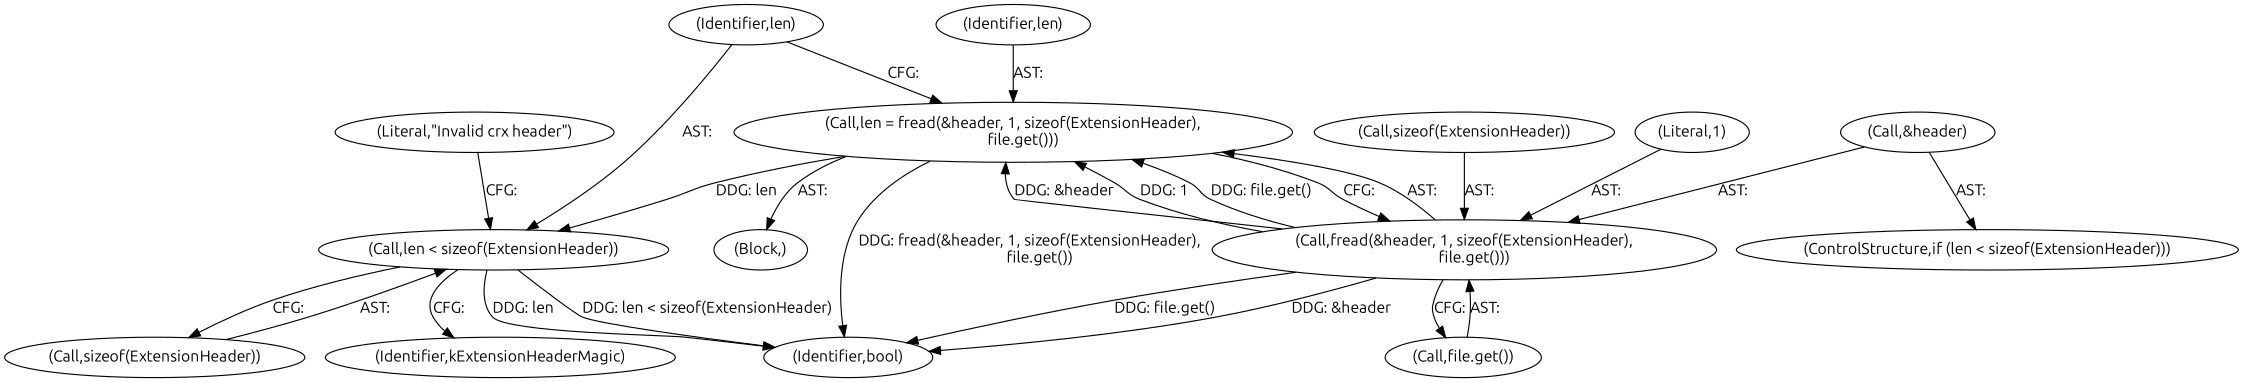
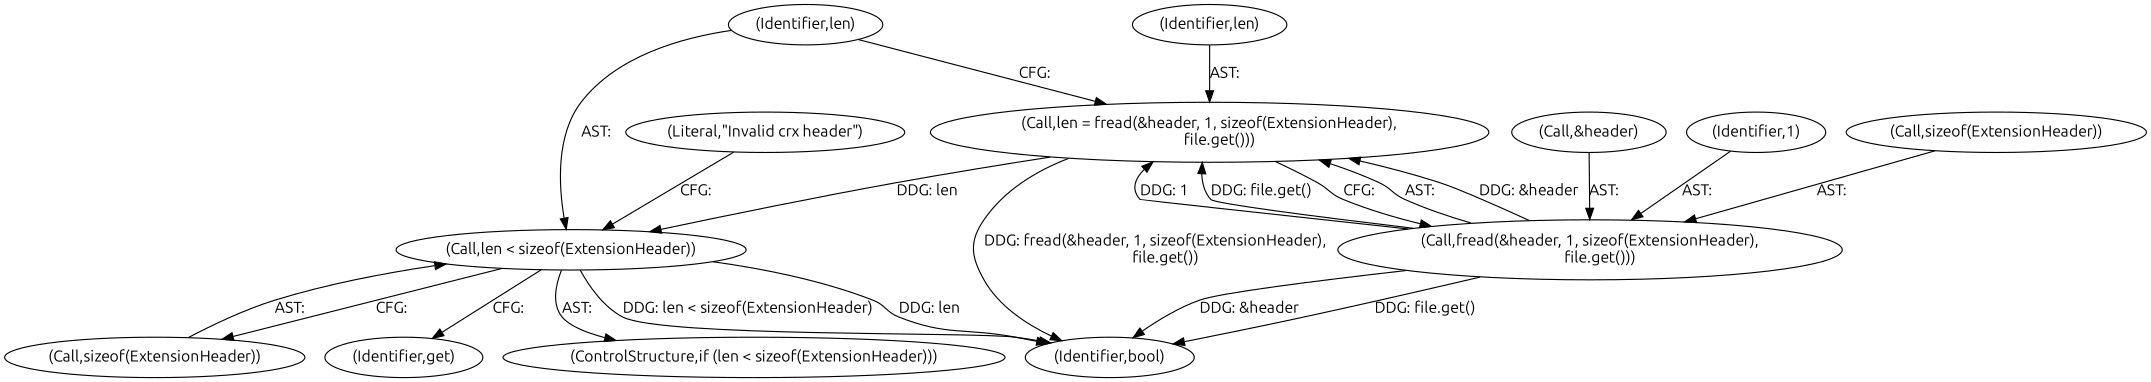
(1692, 132) -> (1756, 132)
(1950, 186) -> (562, 316)
(761, 250) -> none
(500, 357) -> (404, 357)
(1463, 357) -> none
